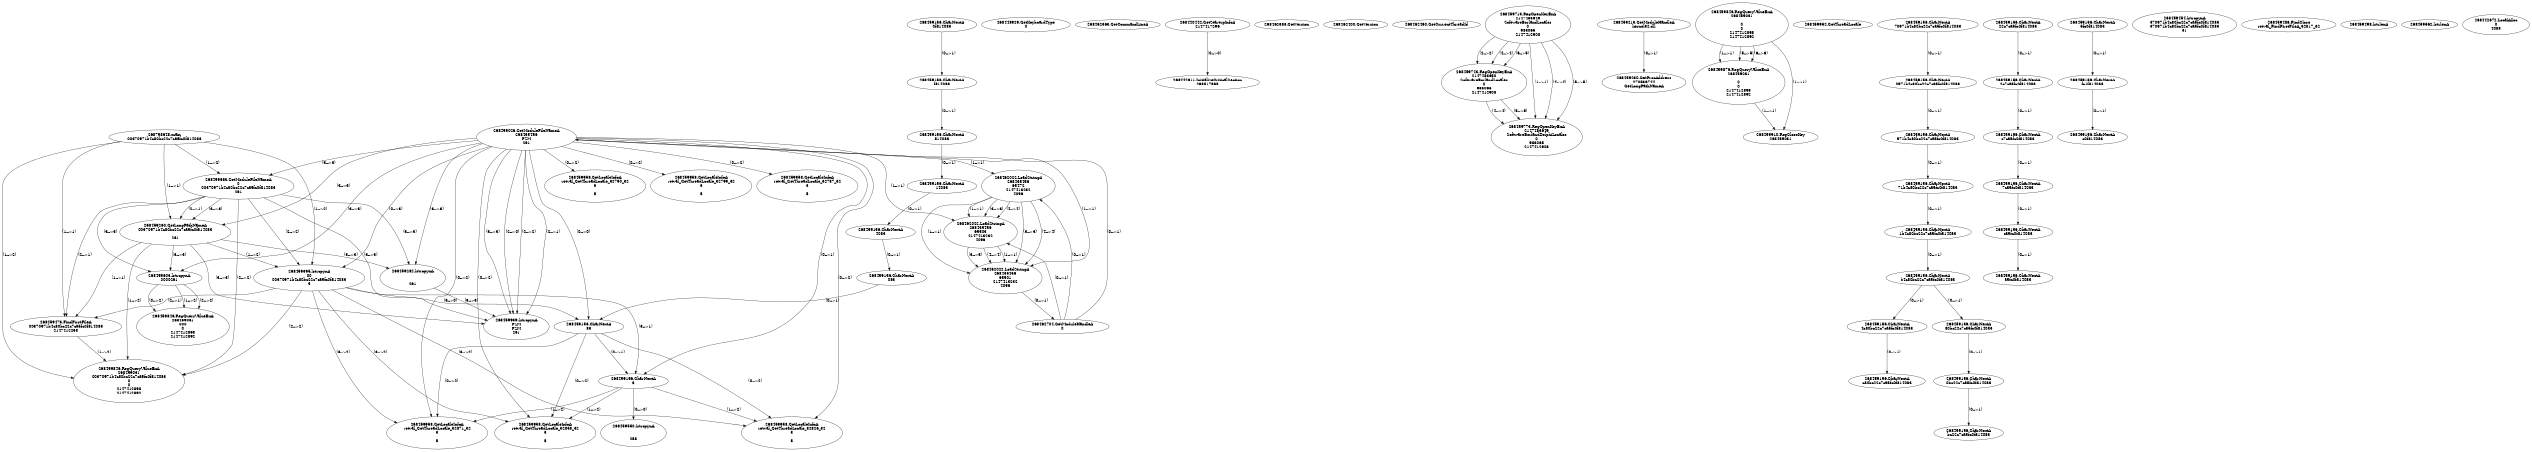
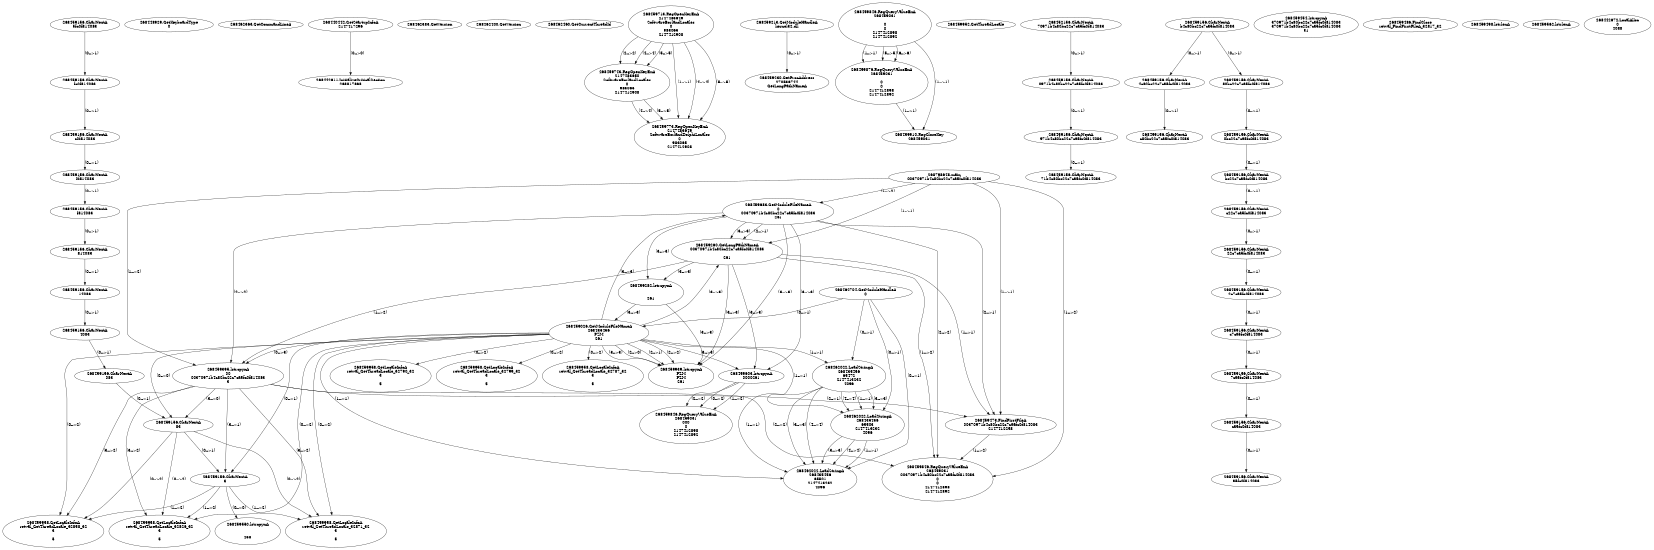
(1928, 25) -> (1071, 25)
(2093, 82) -> (85, 82)
none -> (85, 156)
(435, 192) -> (626, 312)
none -> (1246, 211)
(1928, 232) -> none
(1037, 305) -> (908, 398)
